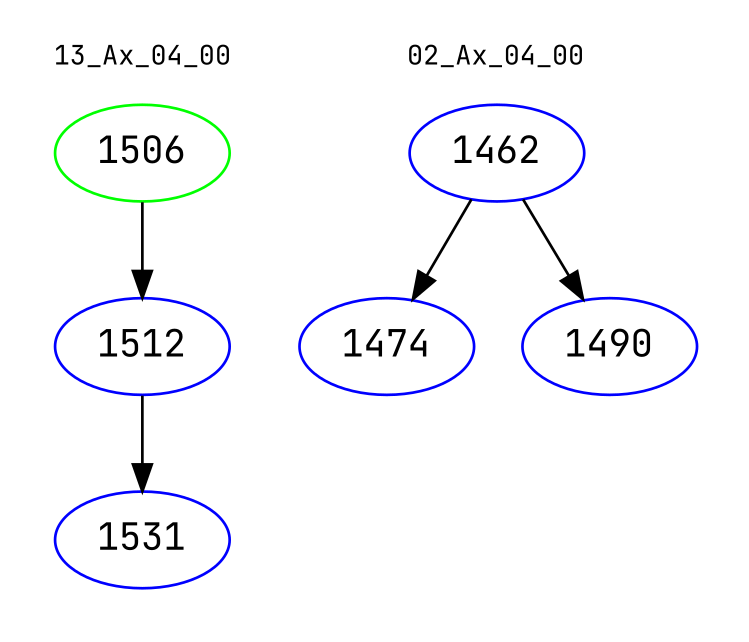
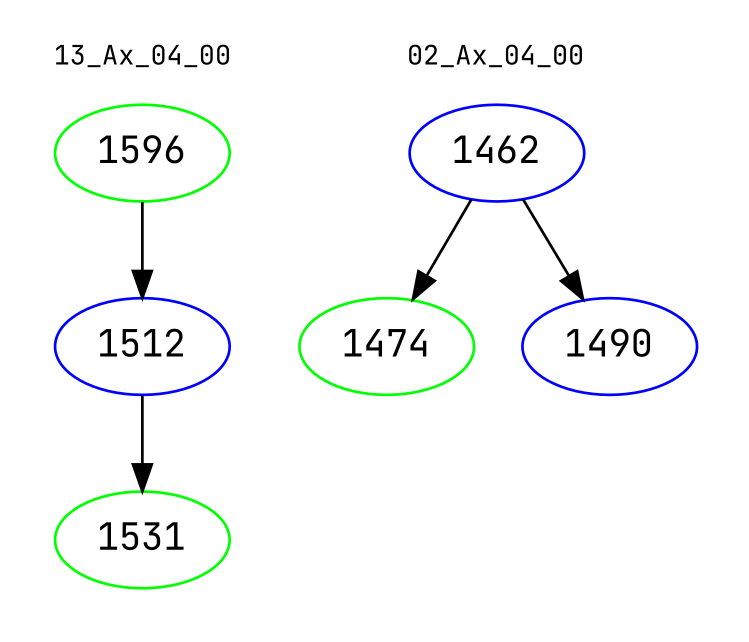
(142, 153) -> (142, 153)
(387, 347) -> (387, 347)
(142, 540) -> (142, 540)
